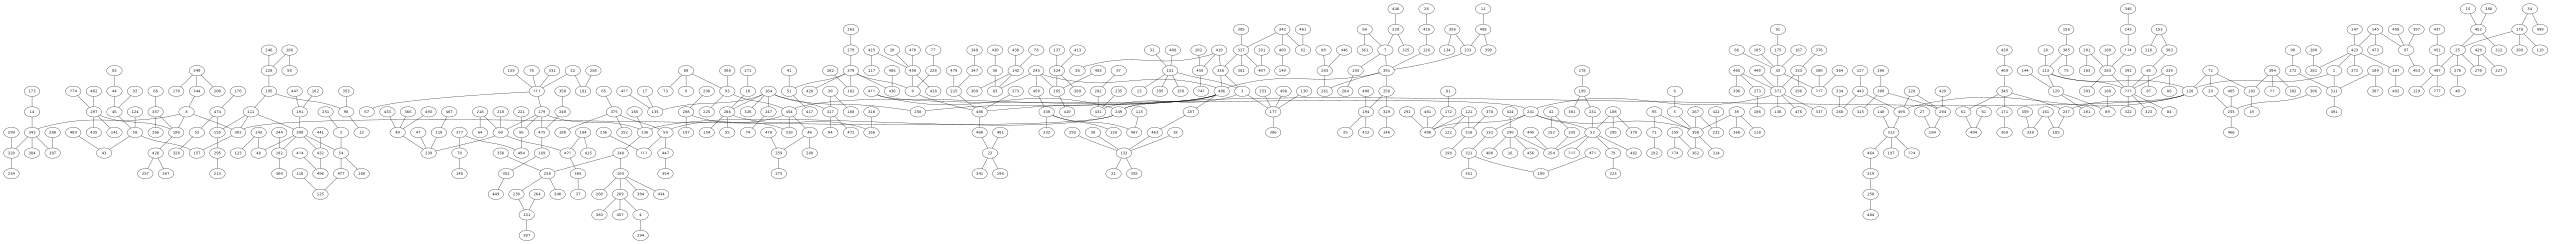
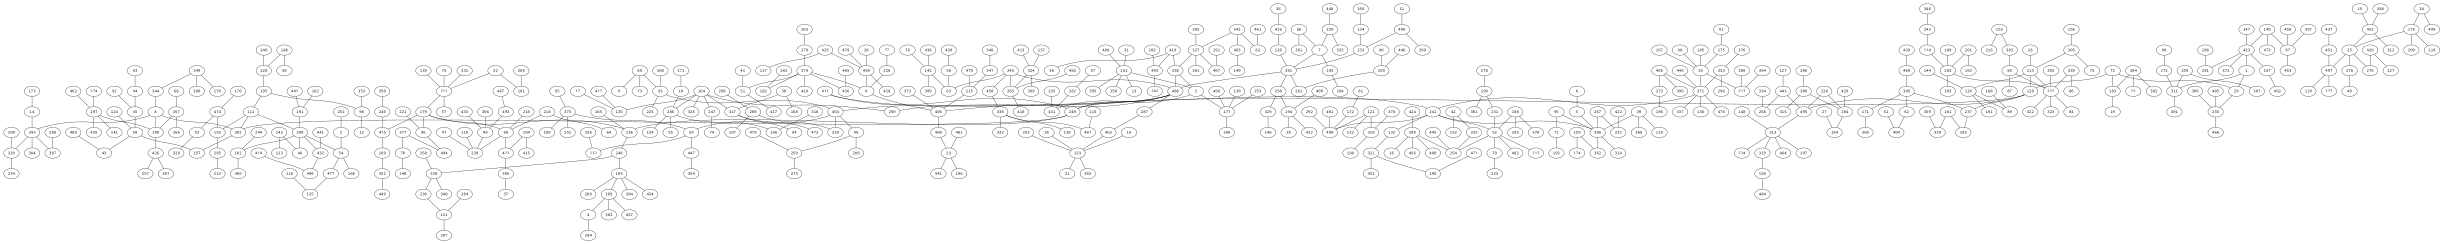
(1460, 40) -> (1361, 40)
(2265, 81) -> (2241, 81)
(444, 122) -> (503, 102)
(1871, 163) -> (1768, 143)
